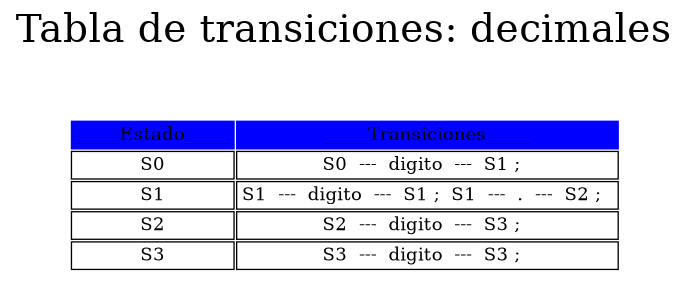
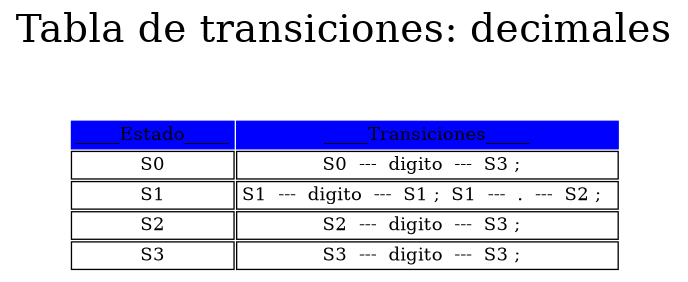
(427, 165) -> (427, 165)
